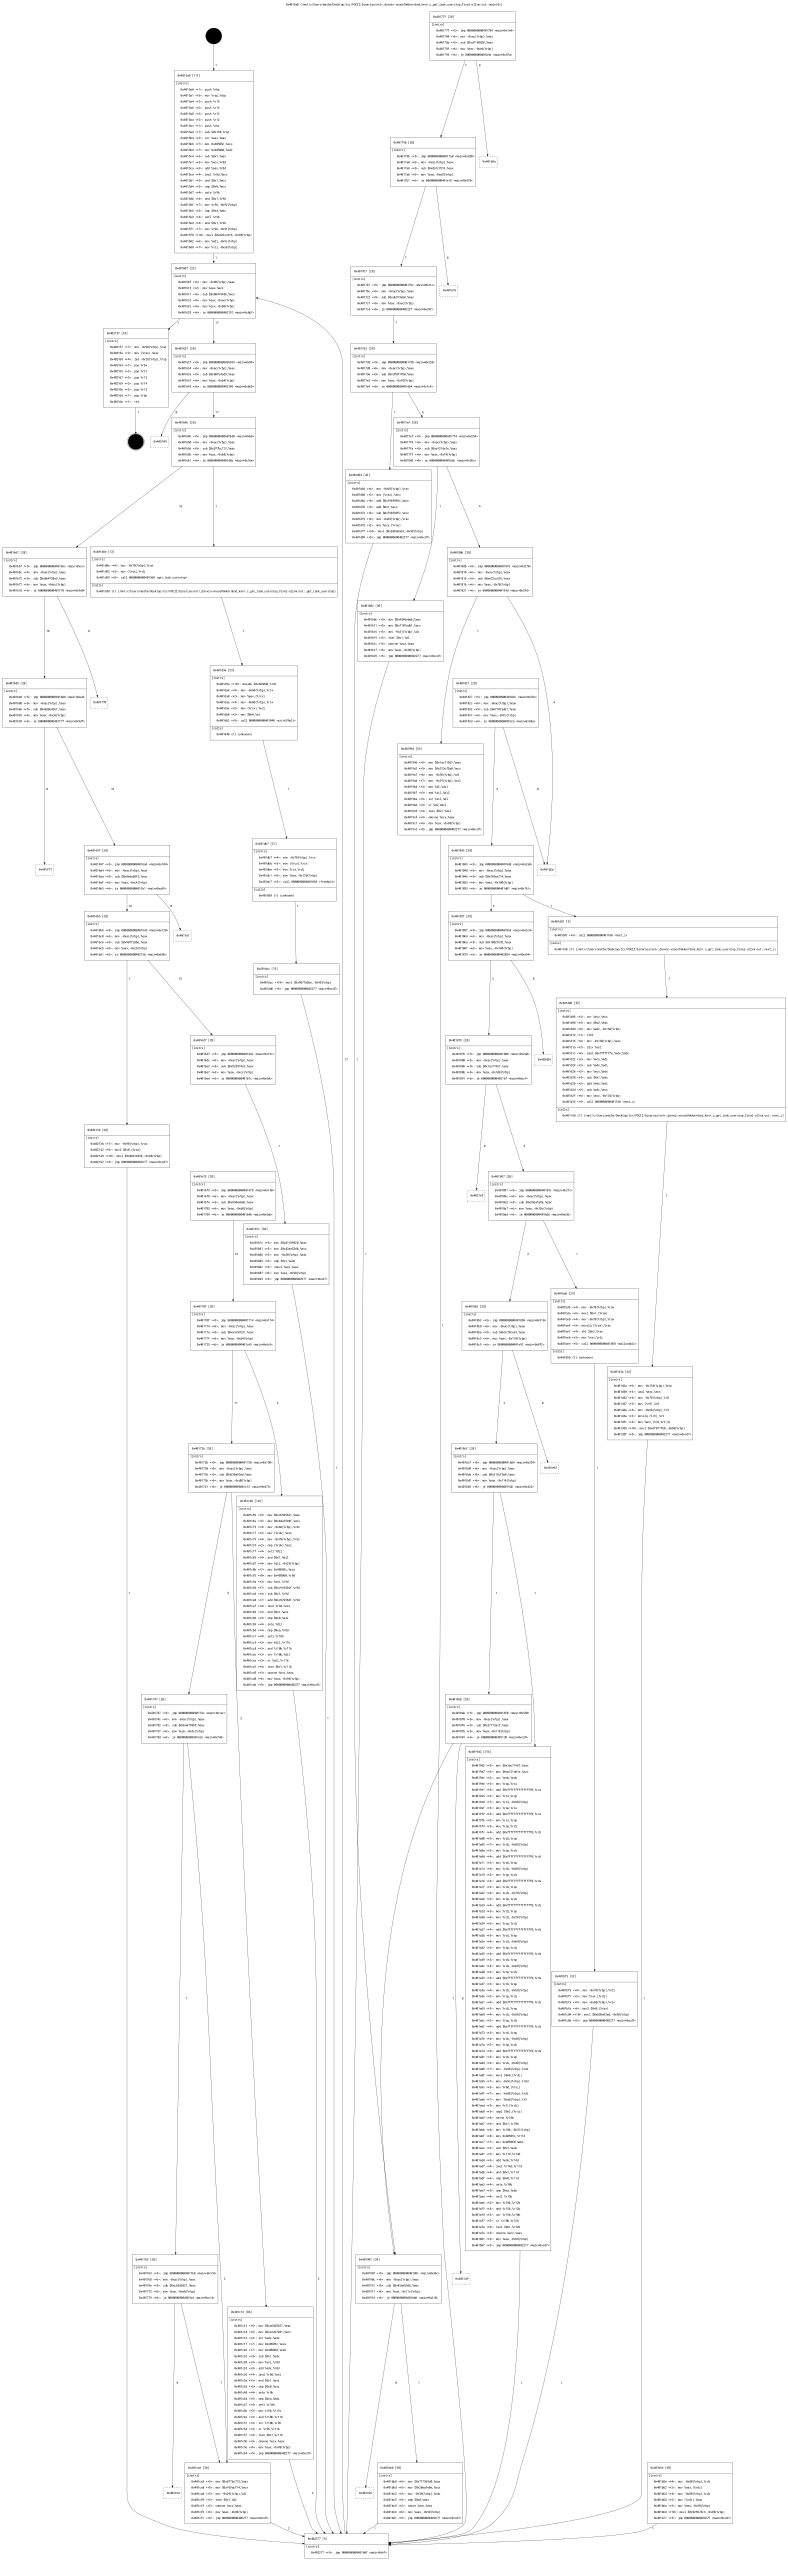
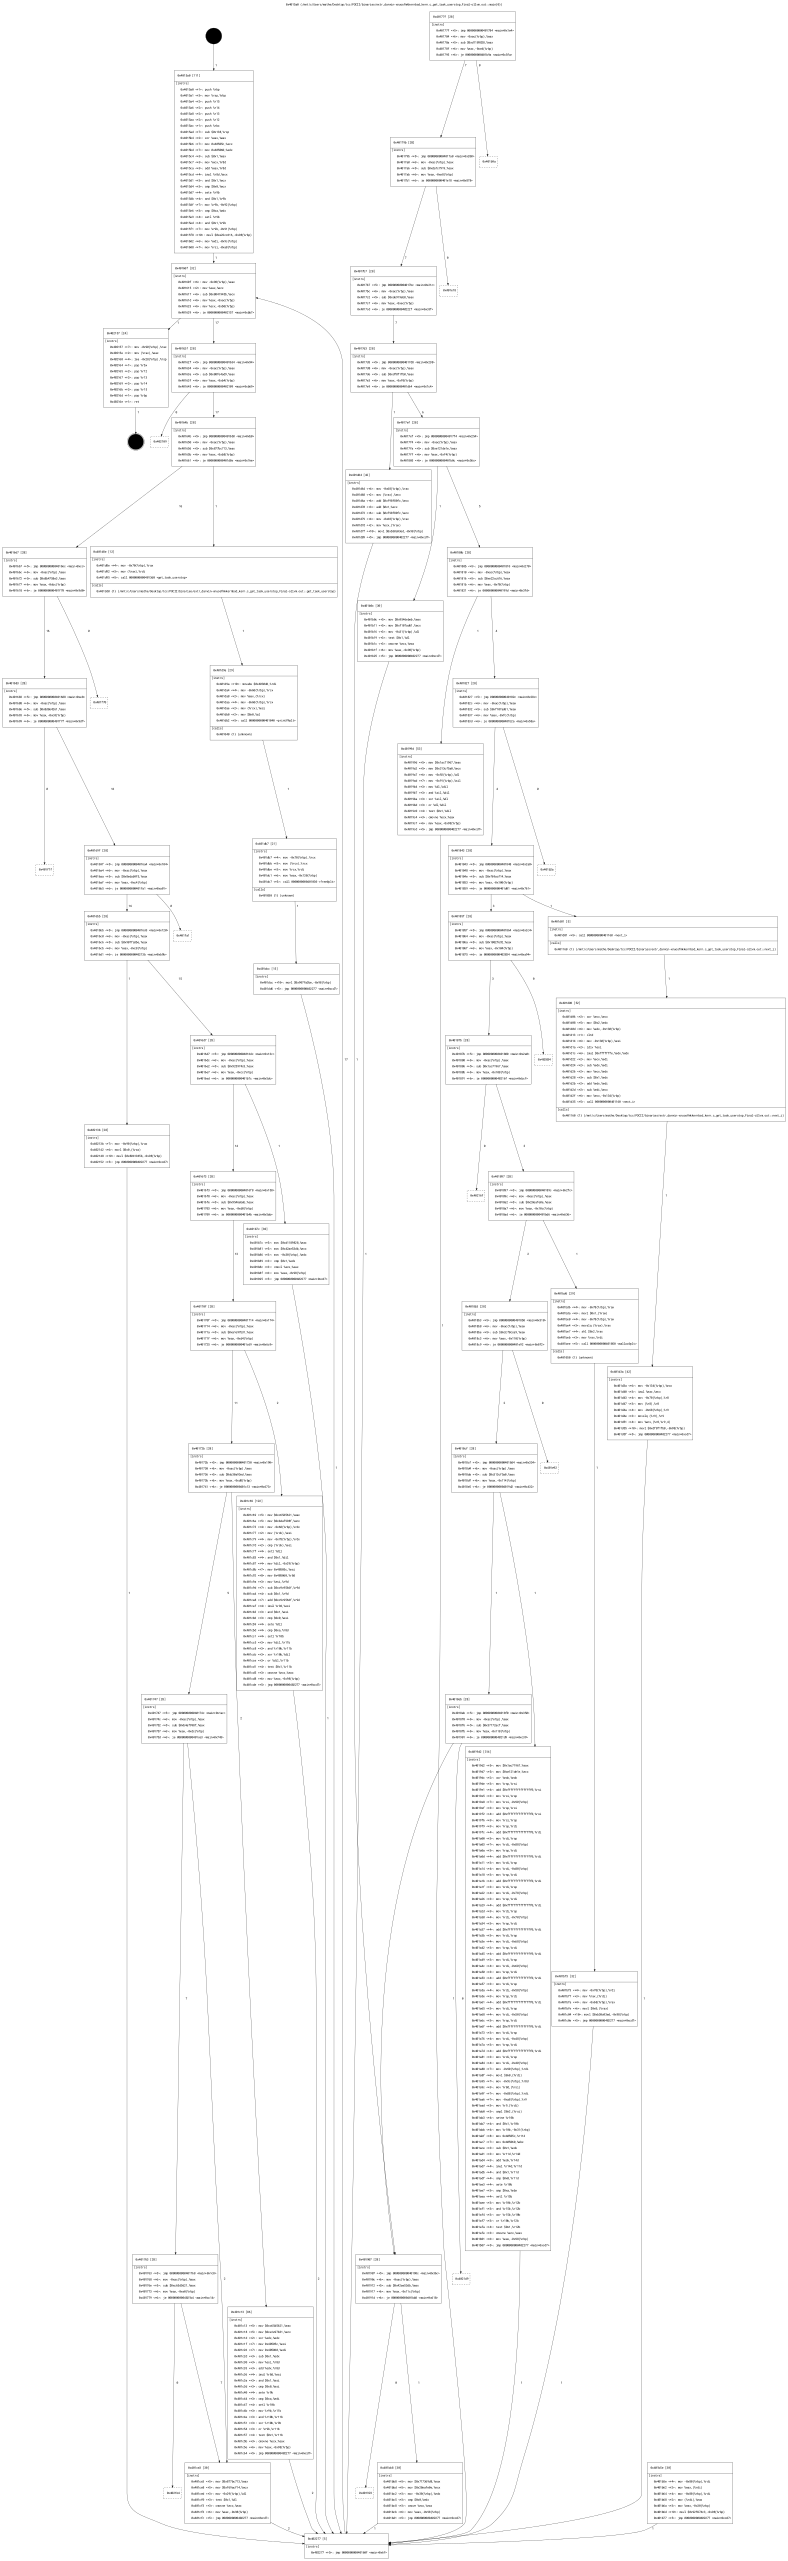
(550, 725) -> (493, 636)
none -> (233, 1127)
